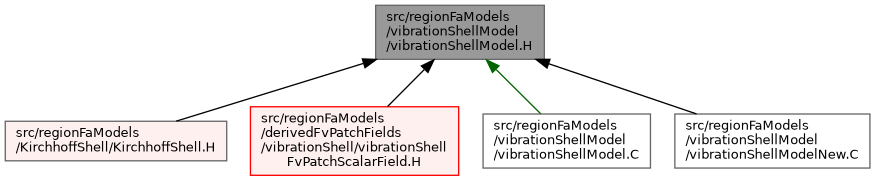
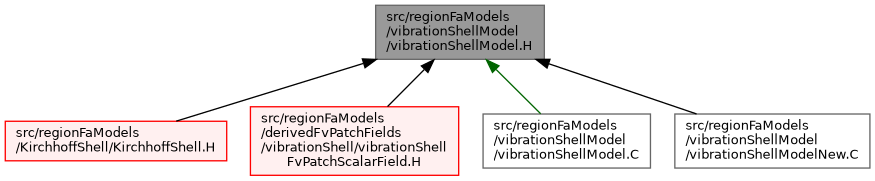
(116, 141) -> (116, 141)
